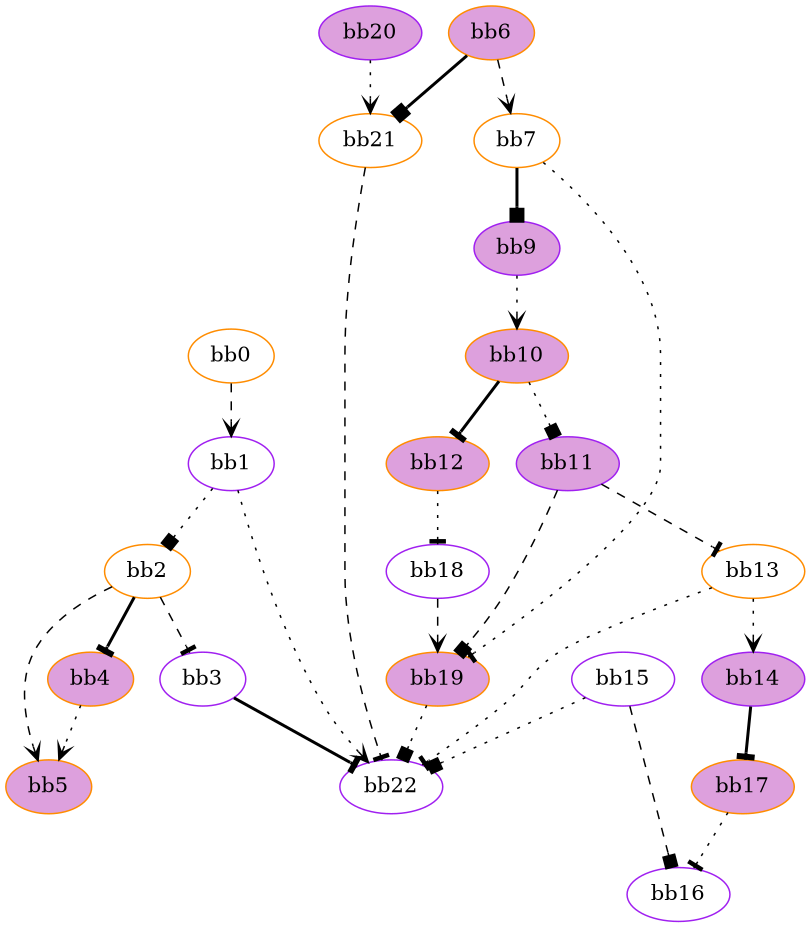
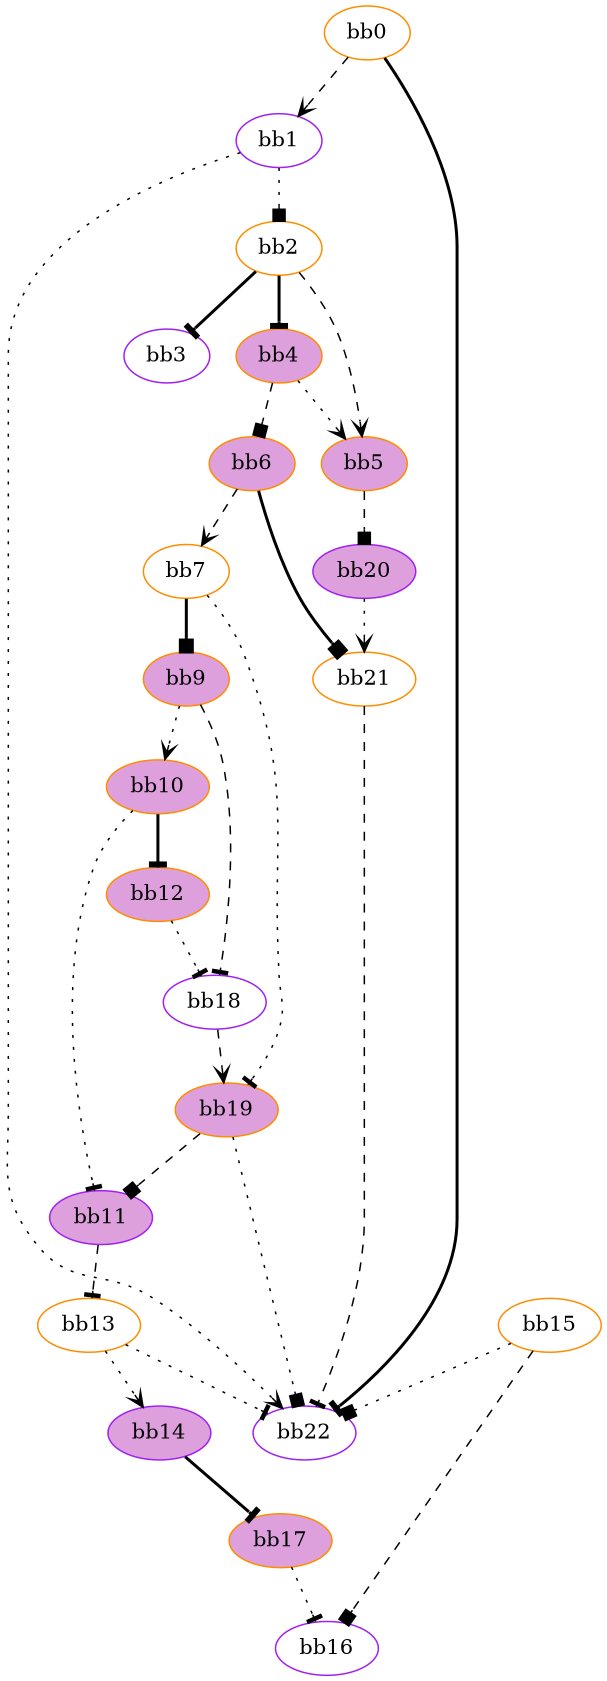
(517, 248) -> (186, 679)
none -> (268, 402)
(539, 403) -> (73, 990)
none -> (364, 510)
(519, 570) -> (169, 1159)
(173, 621) -> (226, 300)
(623, 679) -> (550, 1325)
(292, 730) -> (457, 744)
none -> (230, 834)
